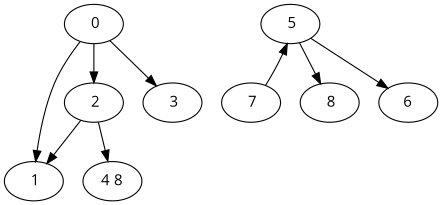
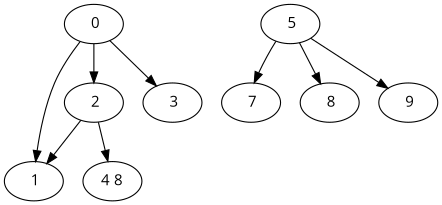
(275, 70) -> (267, 57)
(408, 103) -> (408, 103)
